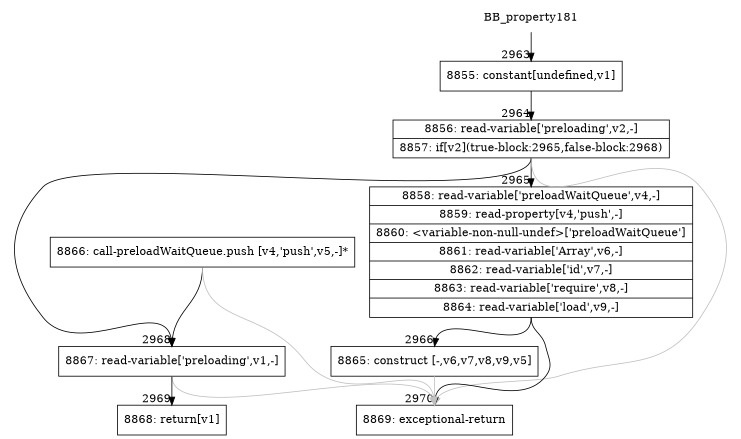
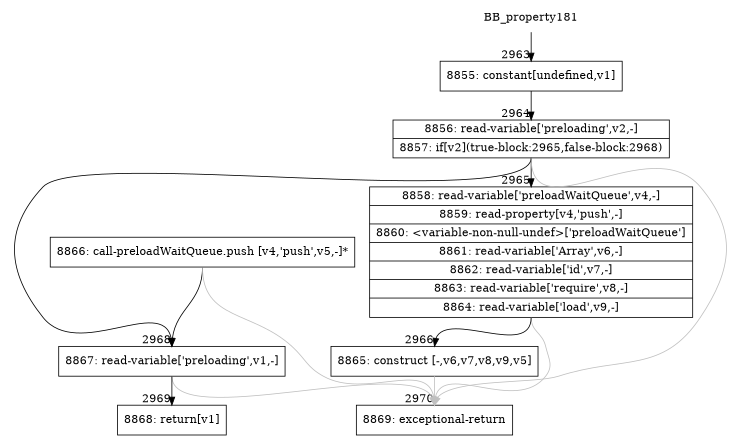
(522, 389) -> (522, 389)
